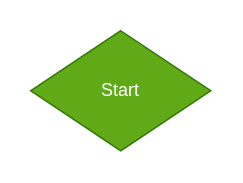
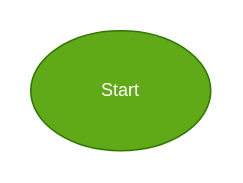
(121, 91) -> (121, 91)
